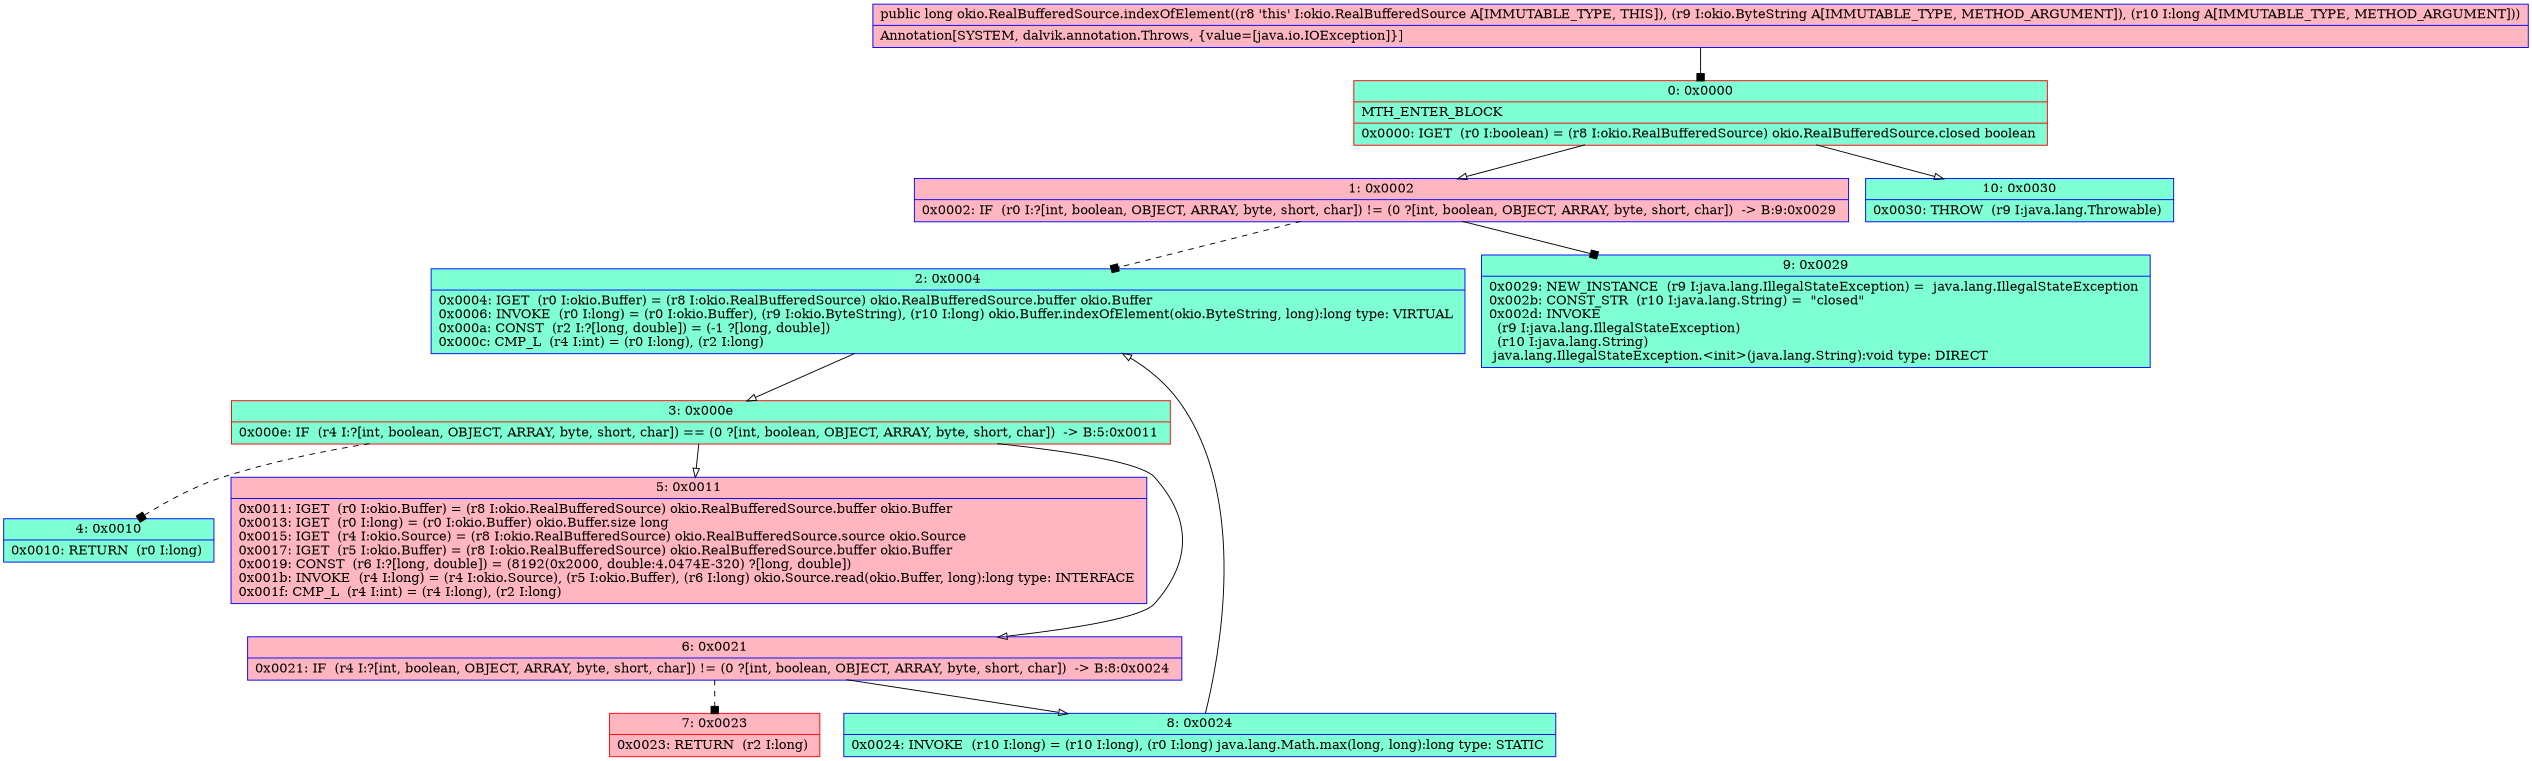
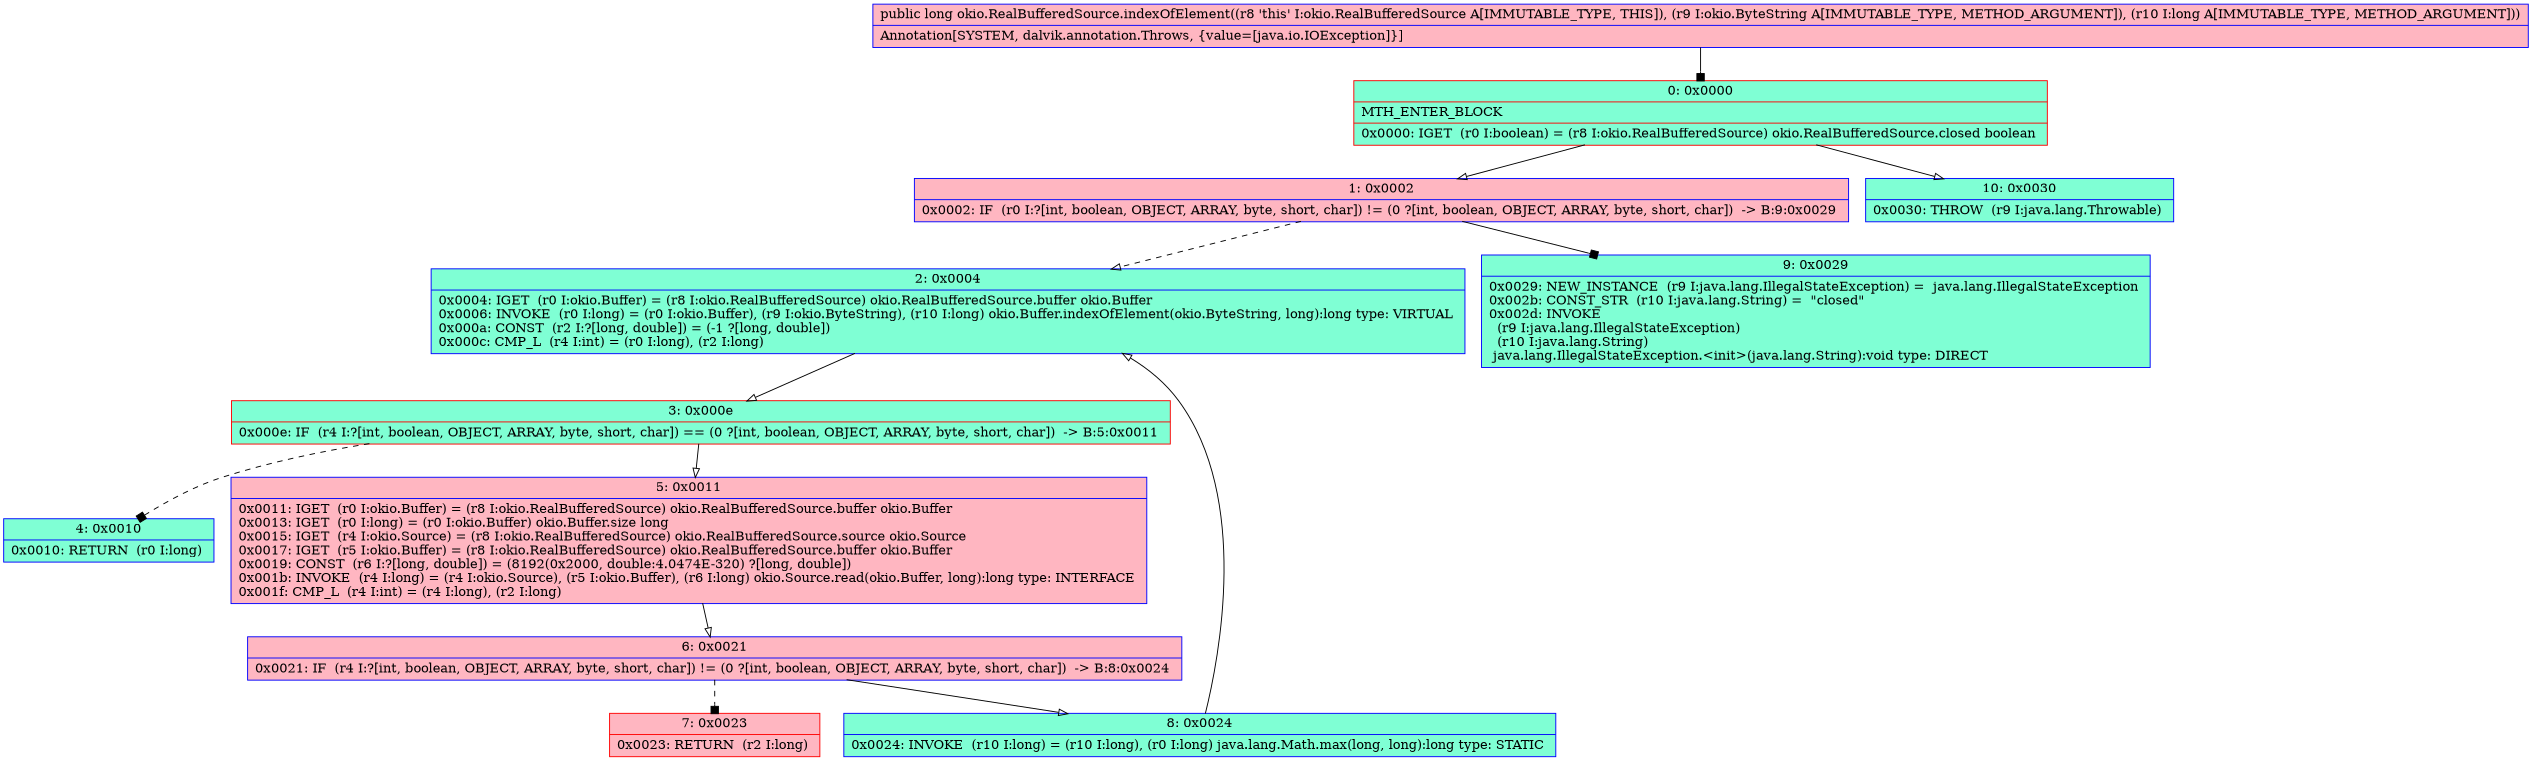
(1211, 244) -> (1211, 244)
(1182, 535) -> (705, 616)
